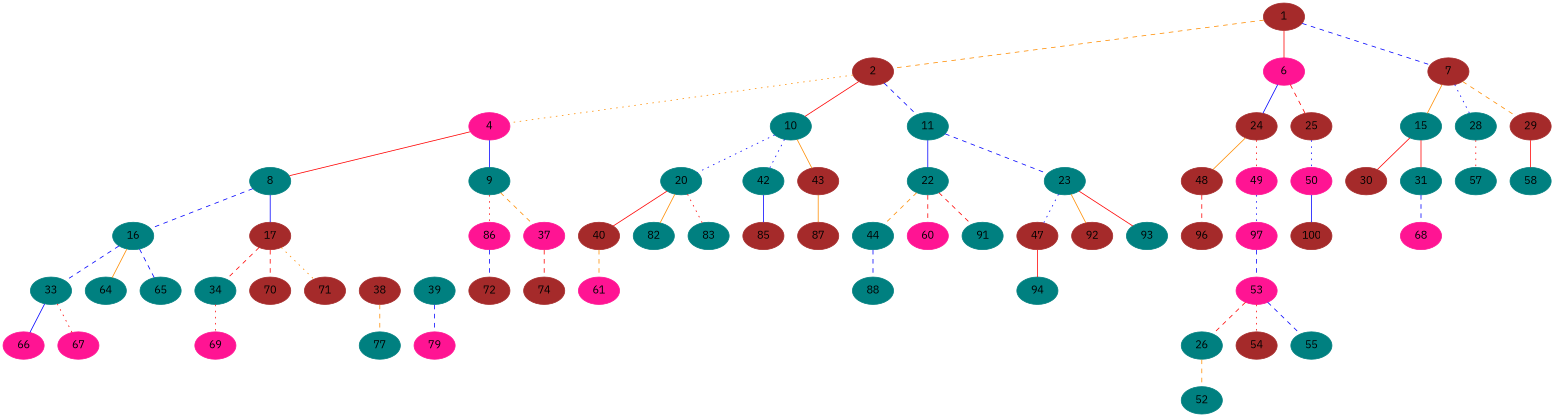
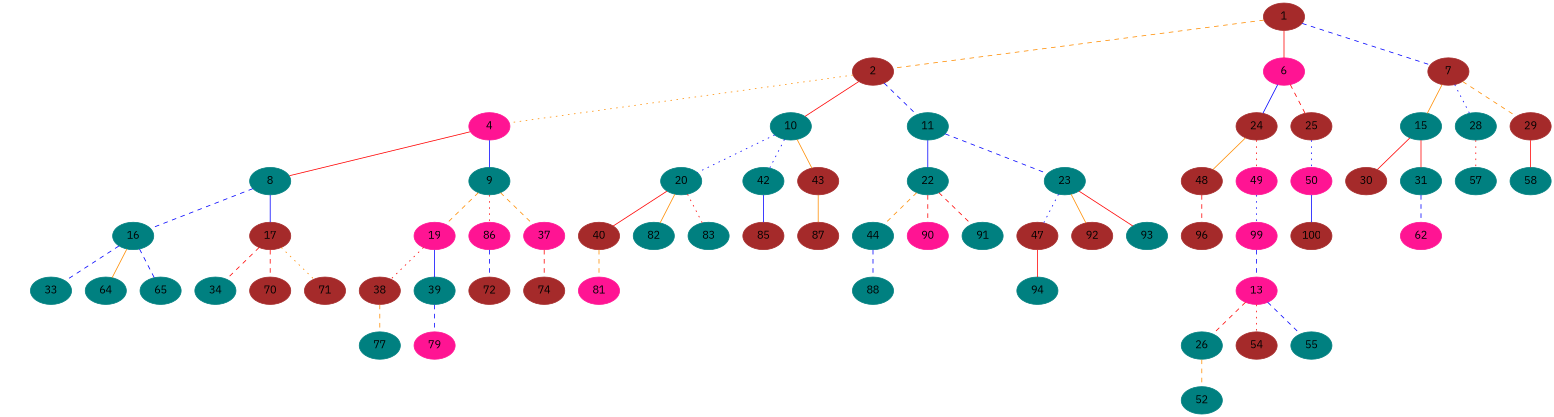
none -> (435, 236)
(928, 236) -> (928, 236)
(1257, 236) -> (1257, 236)
(1421, 236) -> (1421, 236)
(599, 291) -> (599, 291)
(1257, 291) -> (1257, 291)
(24, 346) -> none
(78, 346) -> none
(215, 346) -> none
